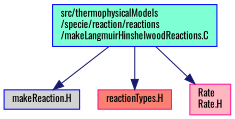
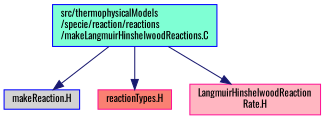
(210, 100) -> (255, 100)
